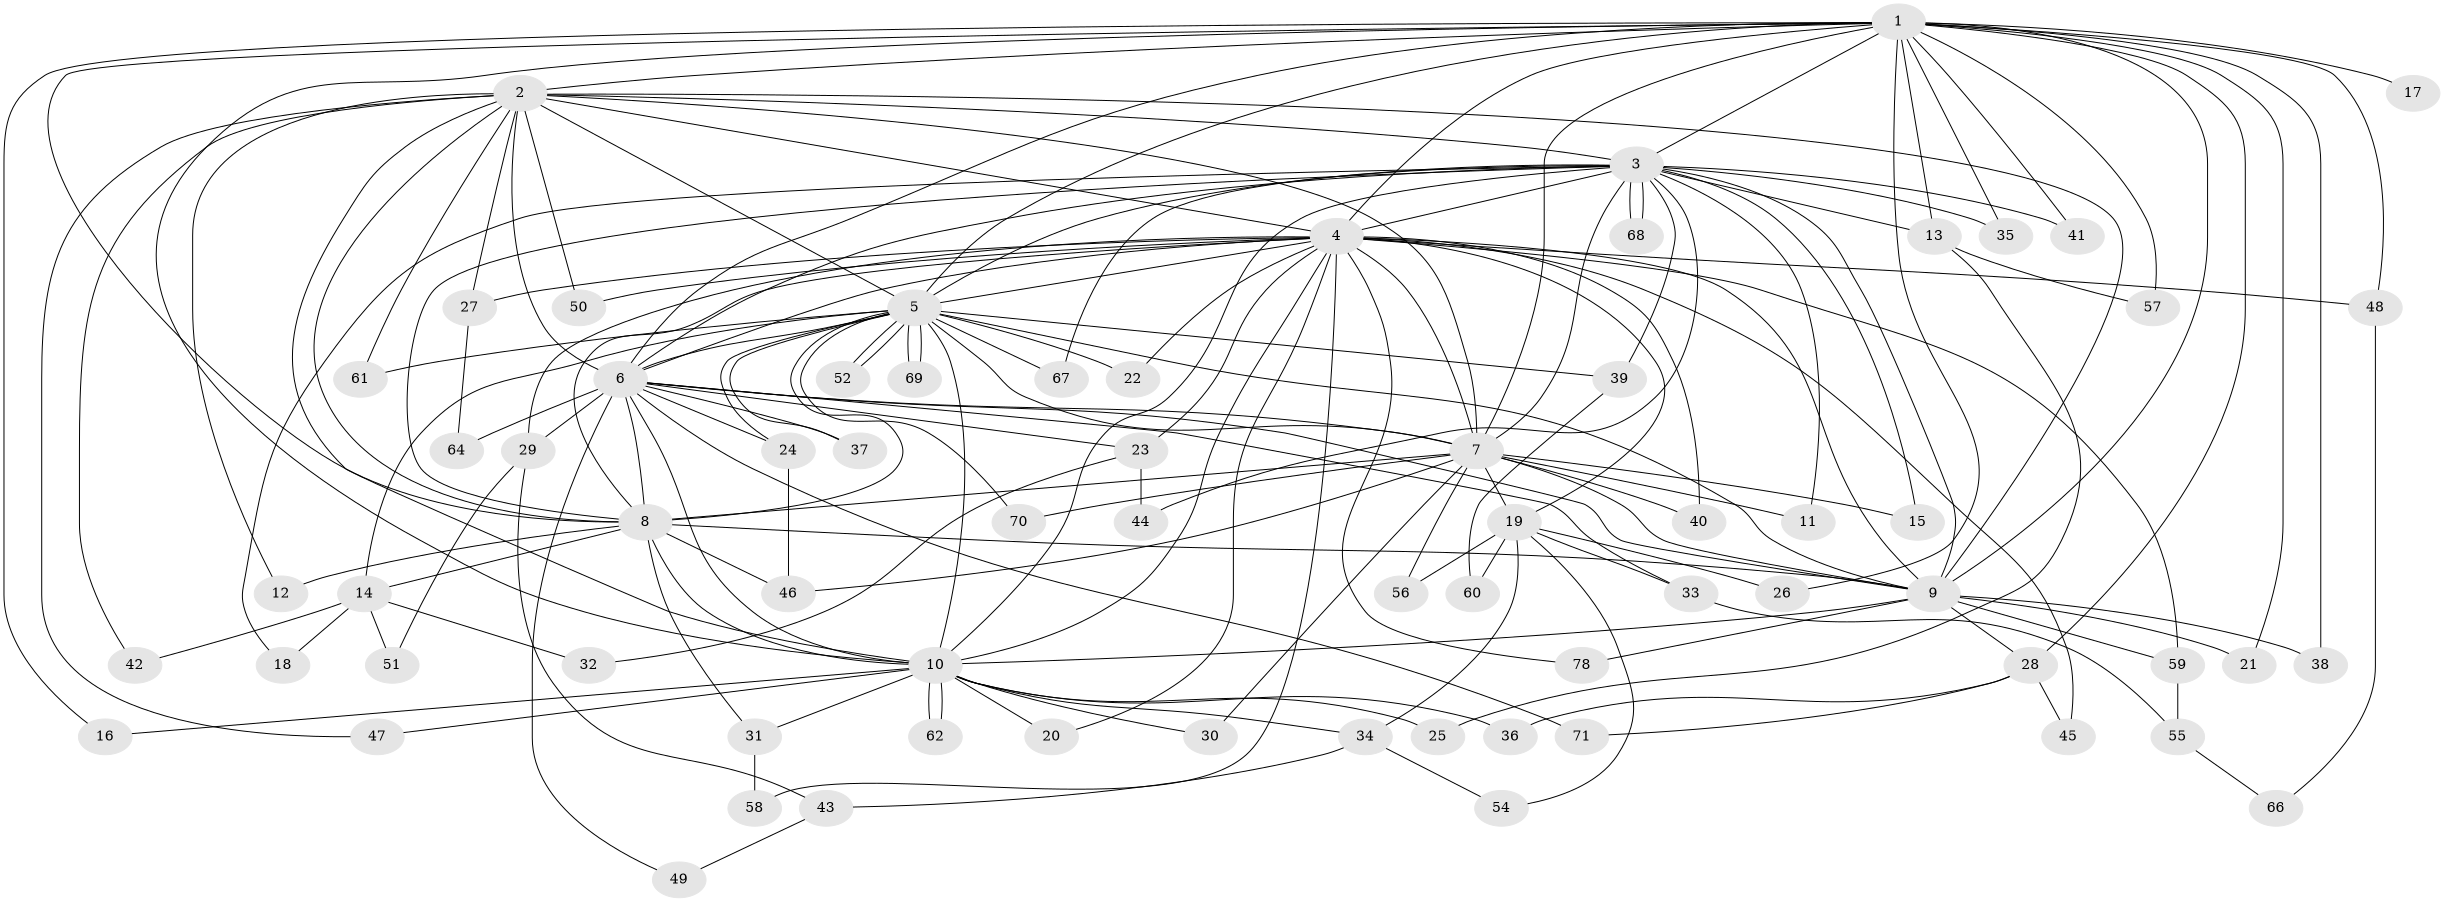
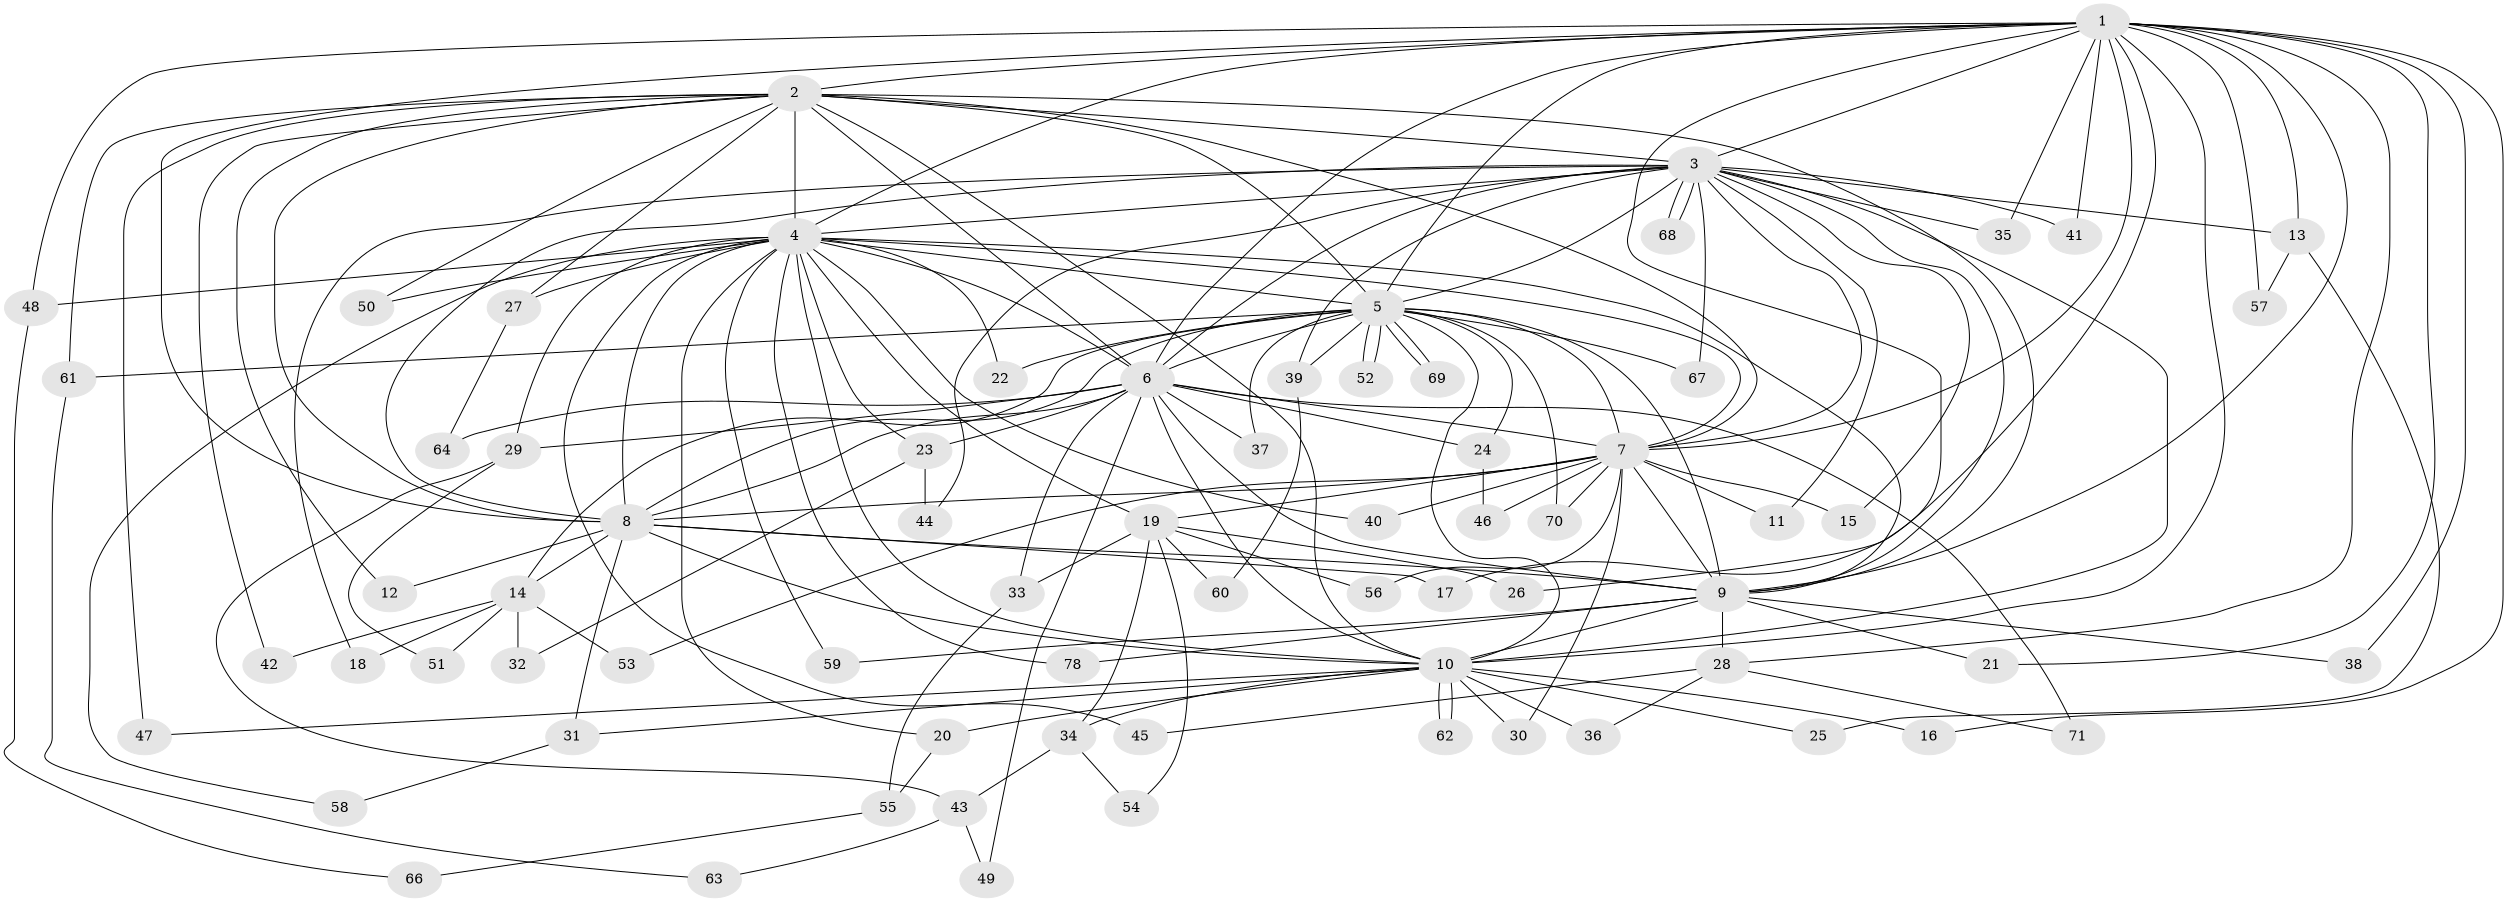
(717, 558) -> (1214, 562)
none -> (627, 665)
(2178, 701) -> (916, 773)
none -> (715, 880)
